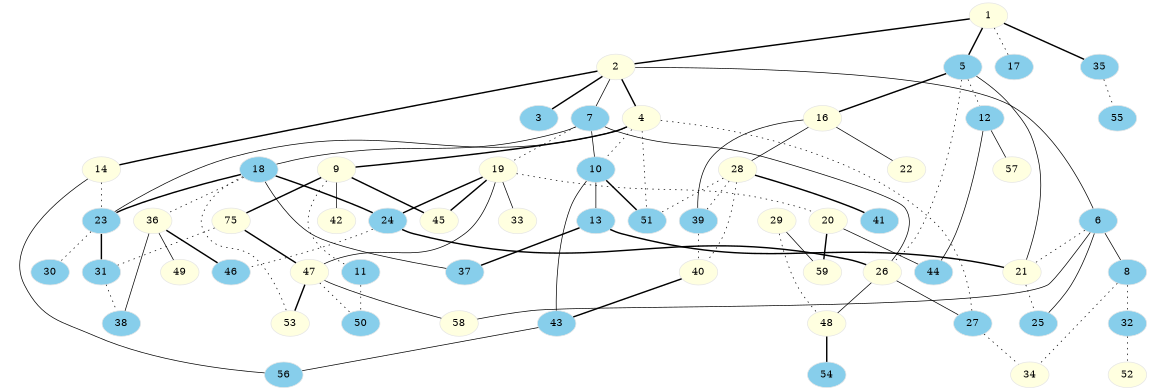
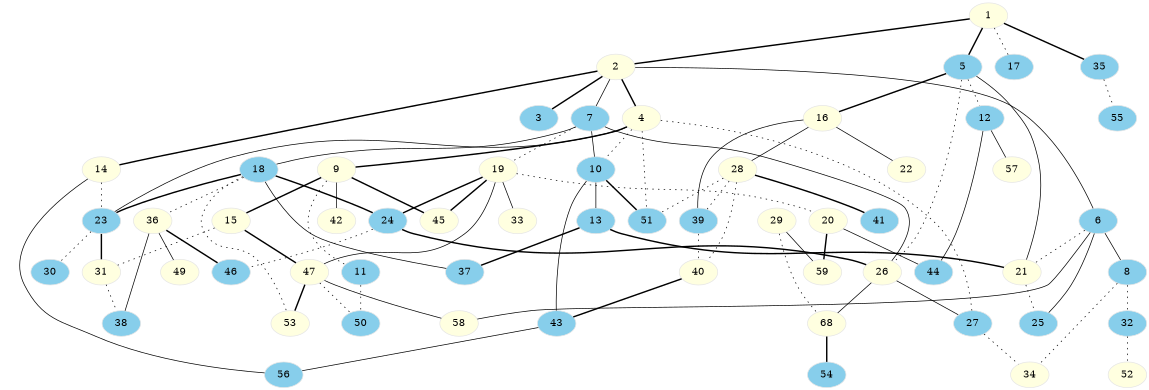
(231, 221) -> (231, 221)
(101, 272) -> (101, 272)
(827, 323) -> (827, 323)
